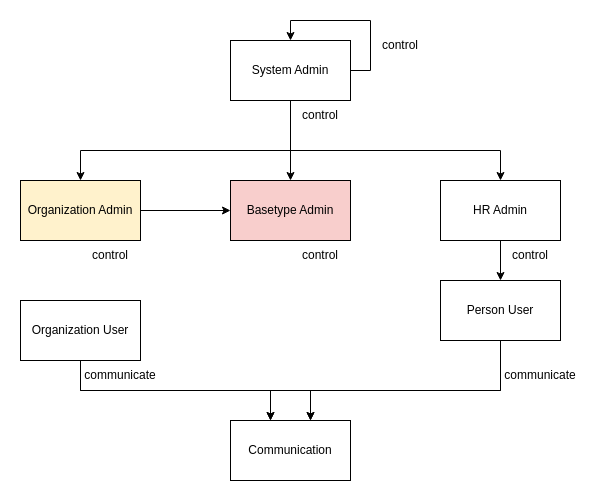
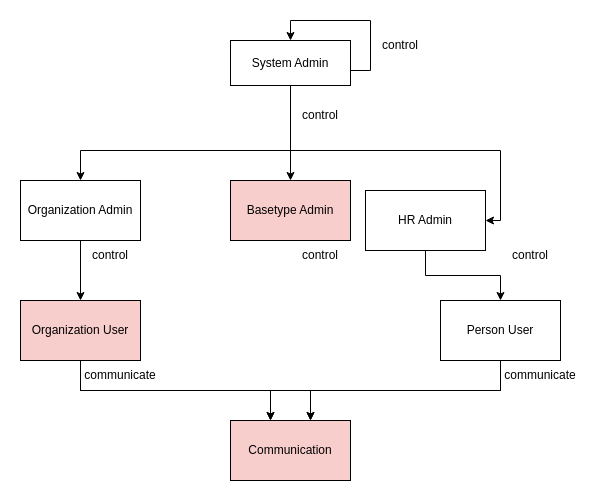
(291, 71) -> (291, 63)
(81, 211) -> (81, 211)
(182, 211) -> (81, 267)
(501, 211) -> (426, 221)
(501, 311) -> (501, 331)
(81, 331) -> (81, 331)
(291, 451) -> (291, 451)
